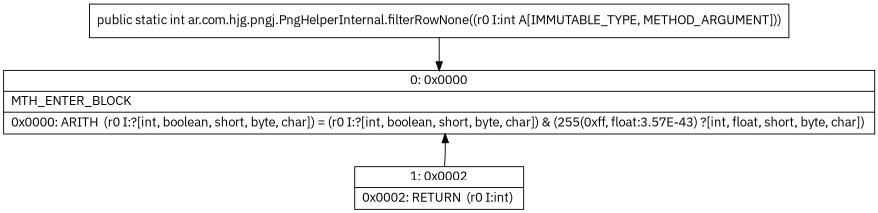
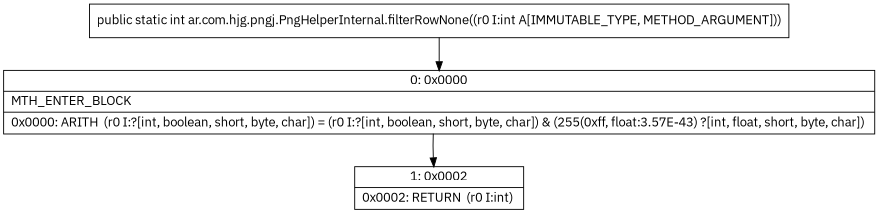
(445, 155) -> (433, 146)
